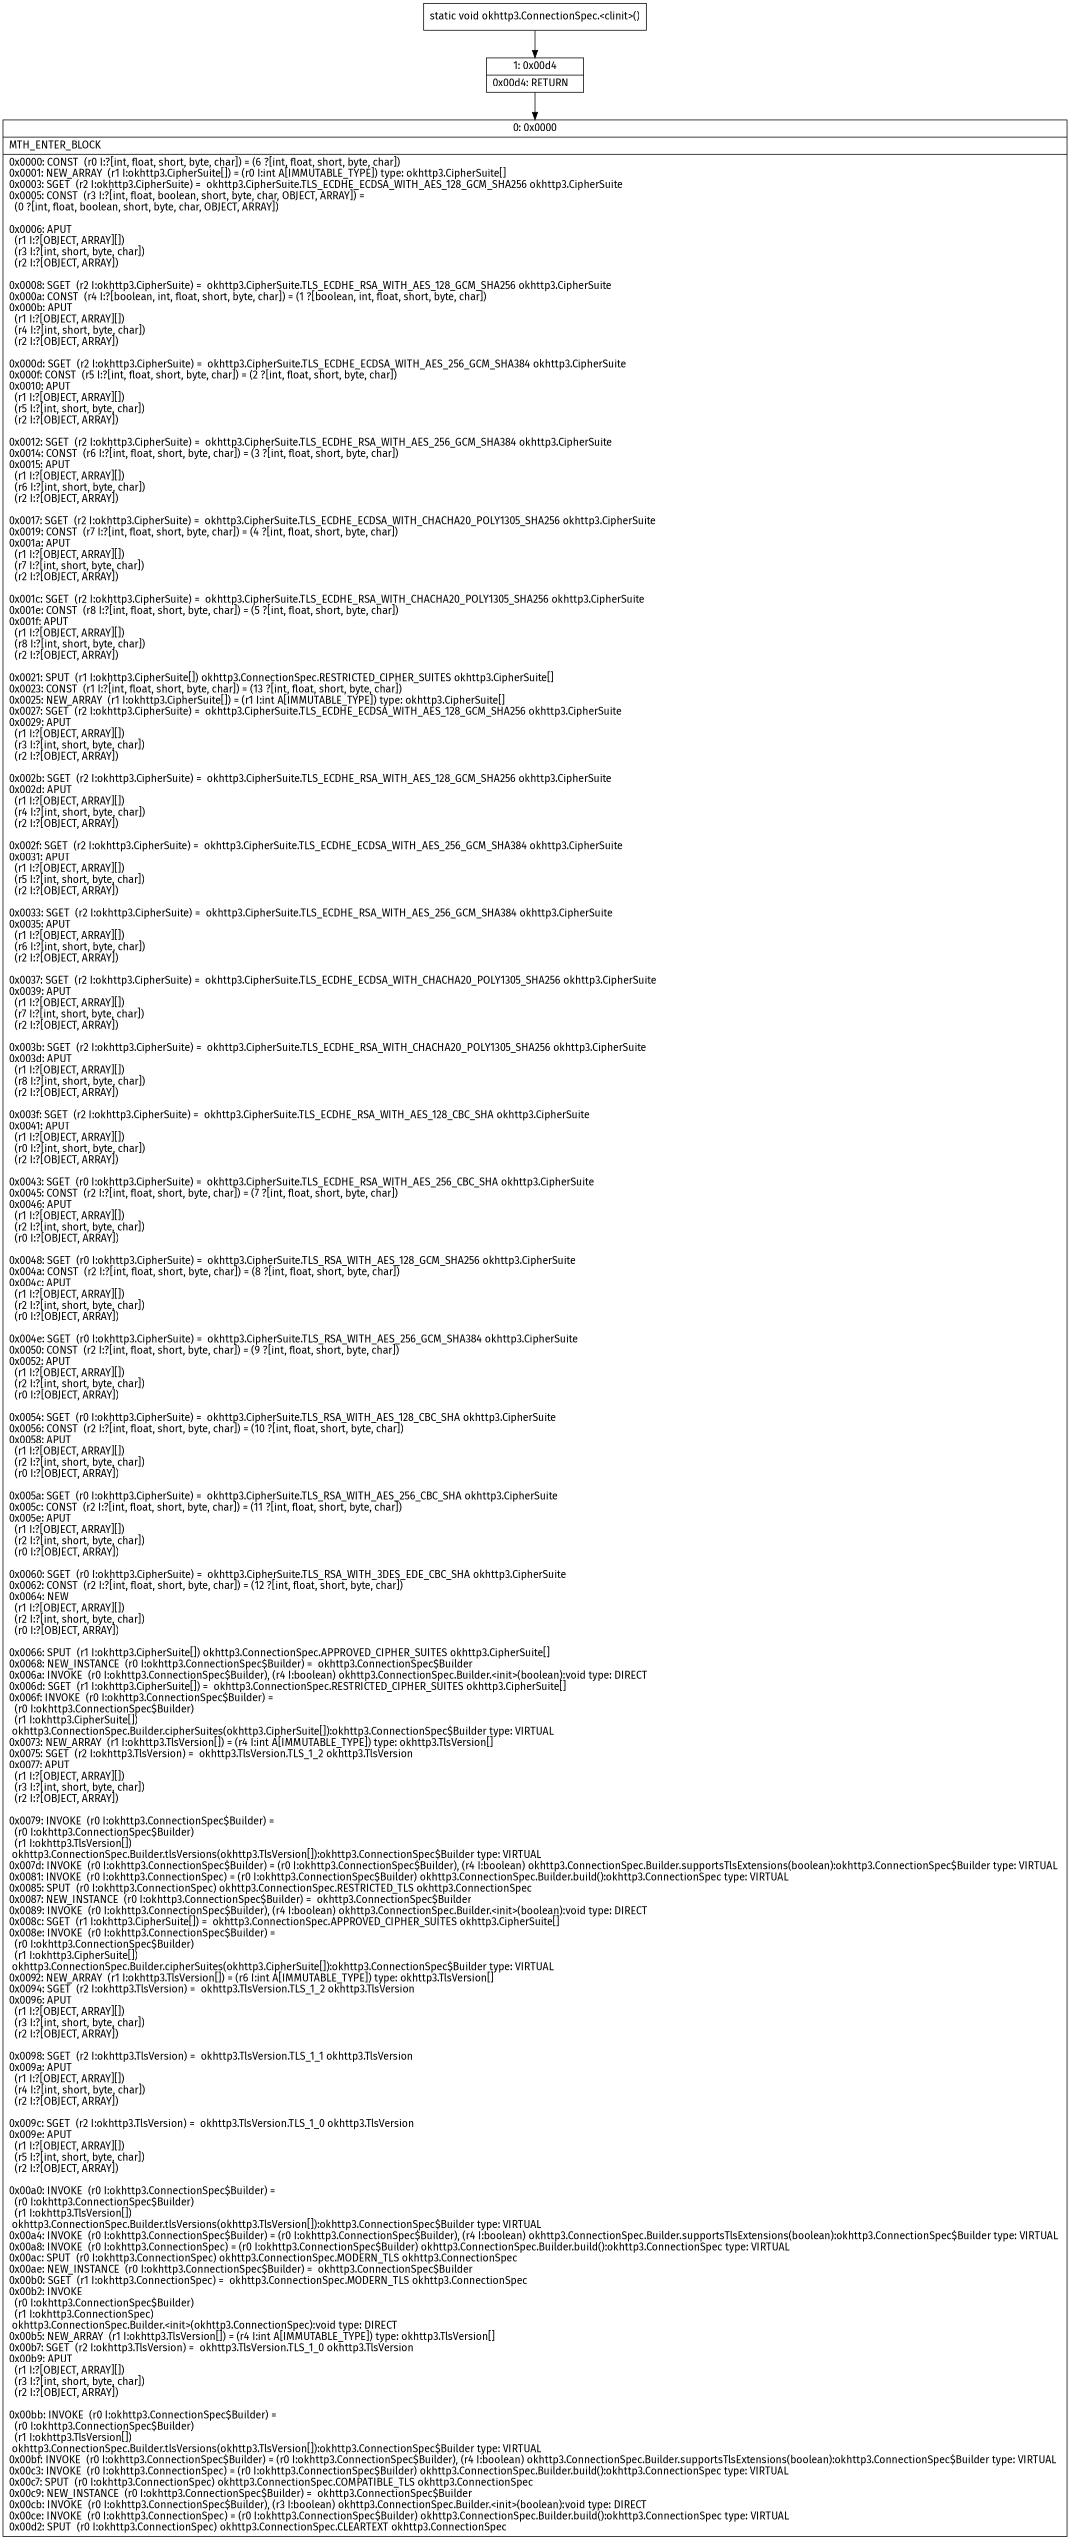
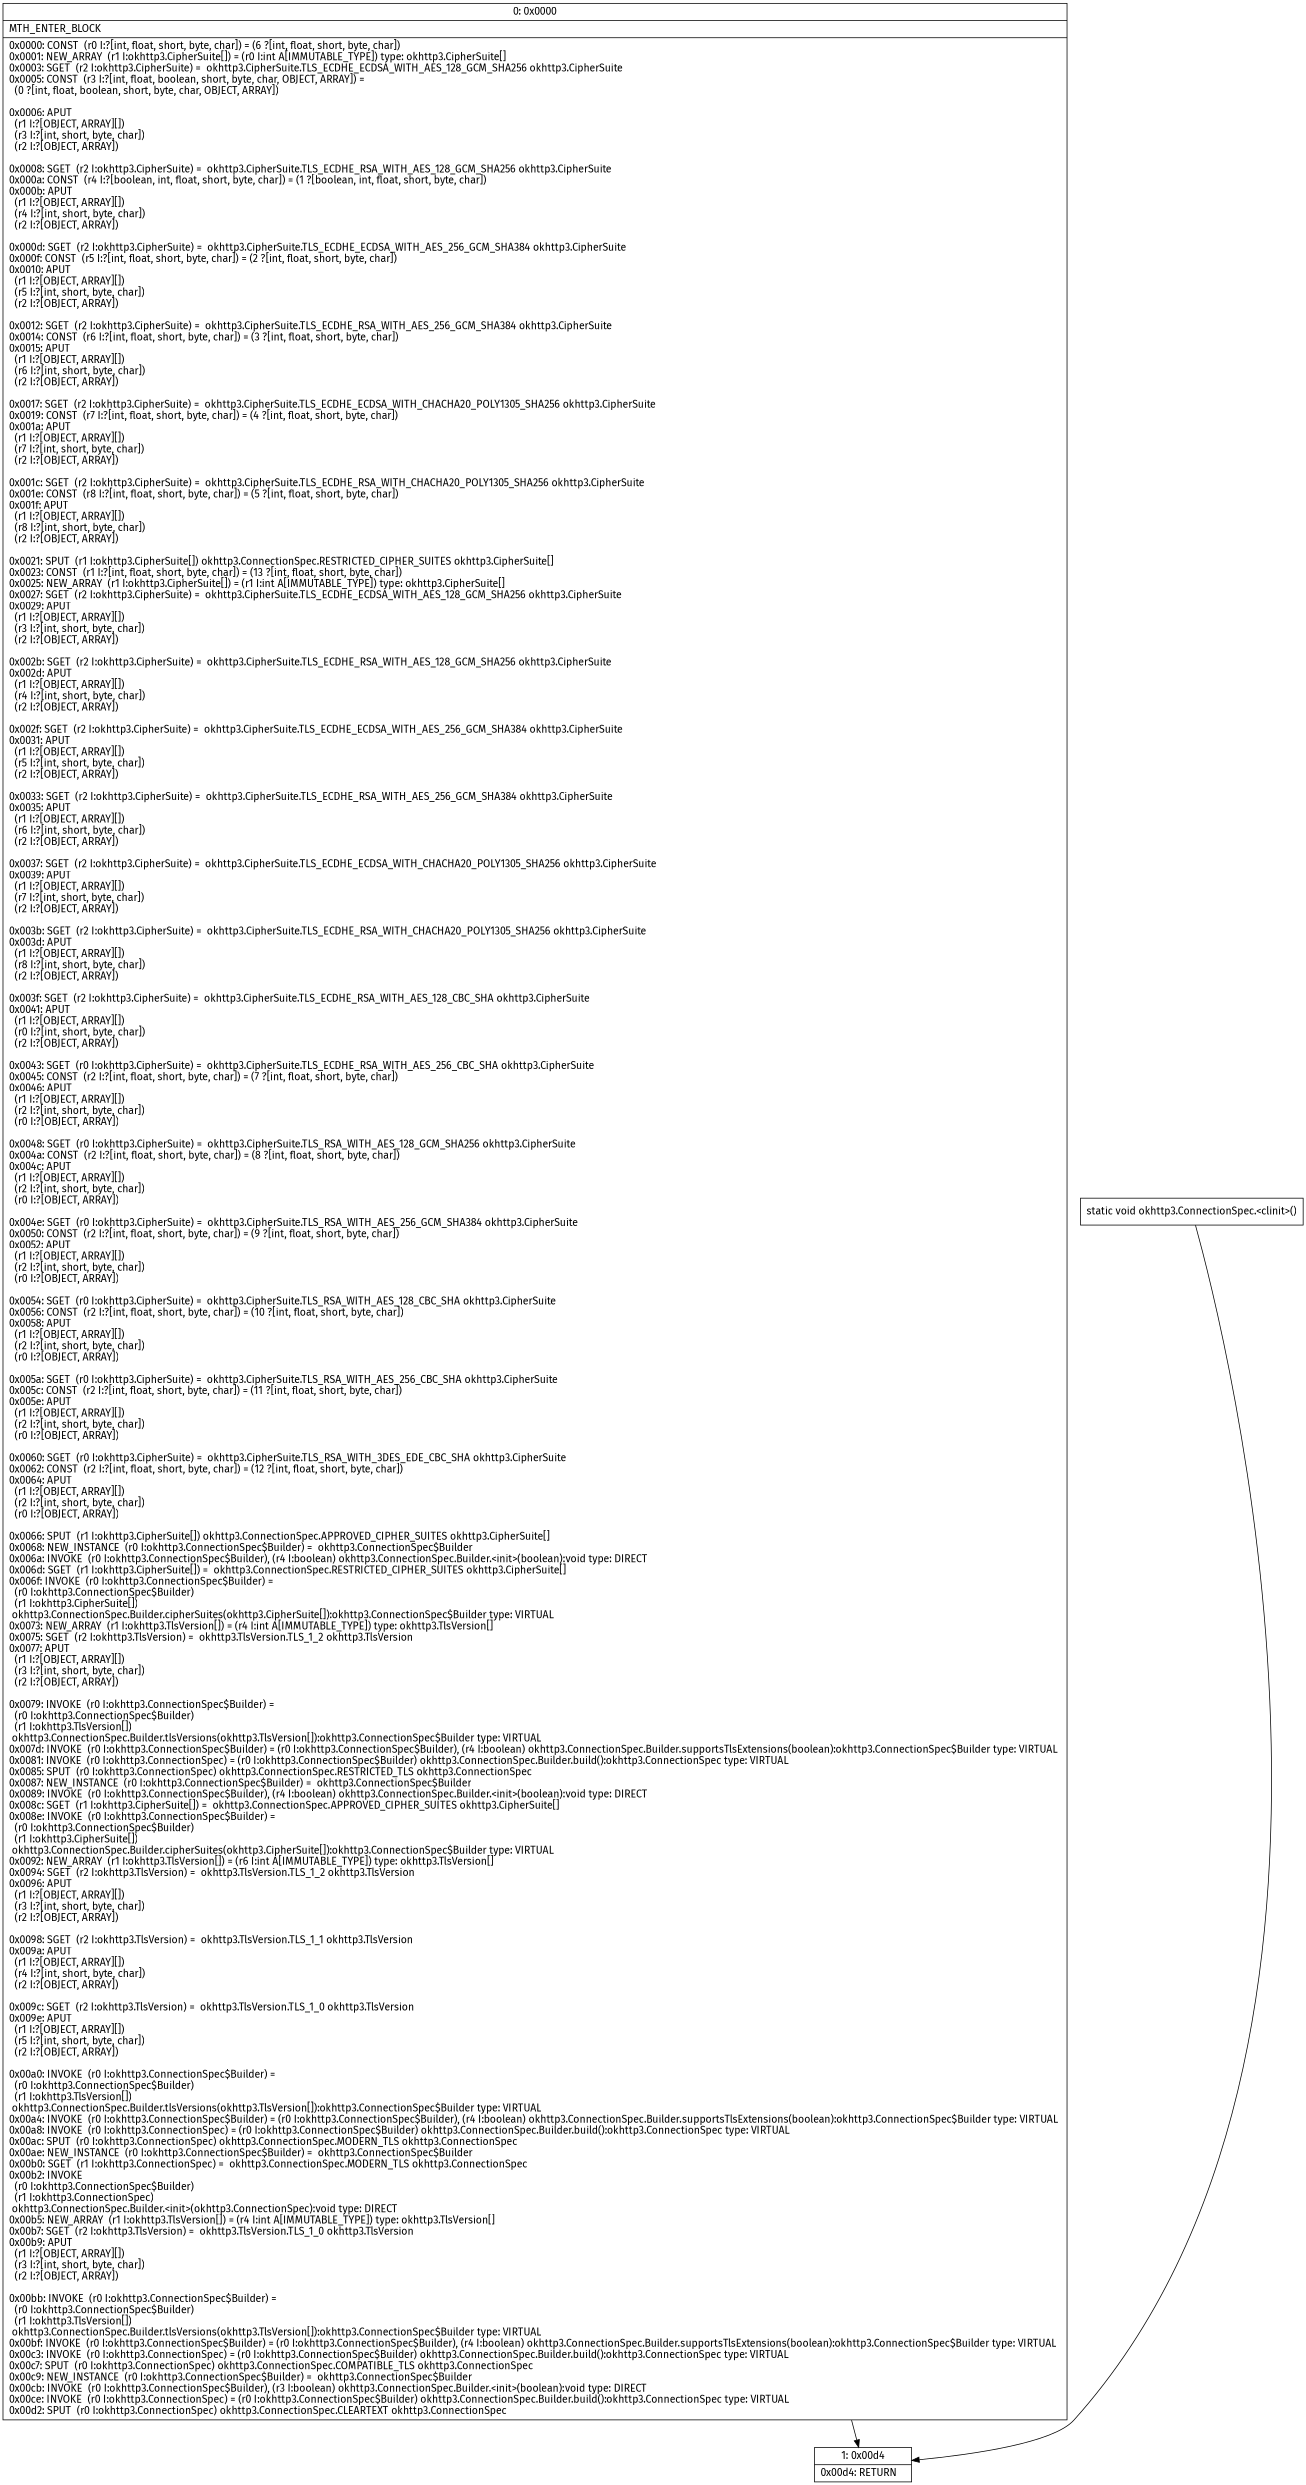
(535, 102) -> (854, 2430)
(42, 1597) -> (43, 1481)
